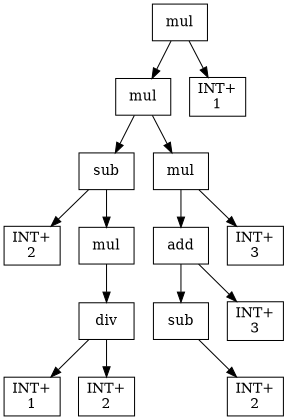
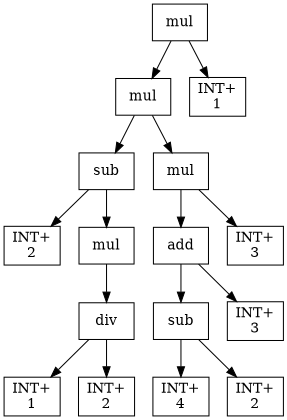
none -> (181, 397)
